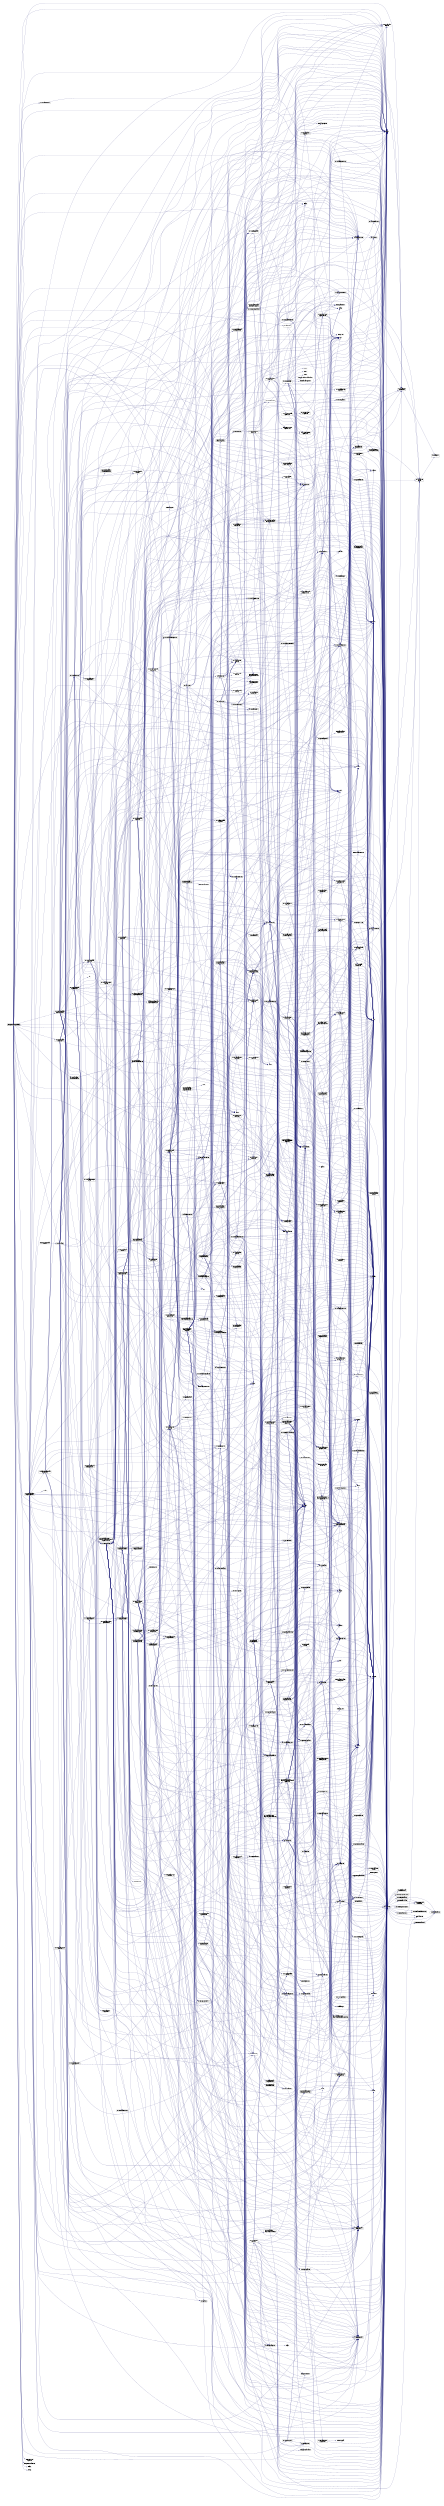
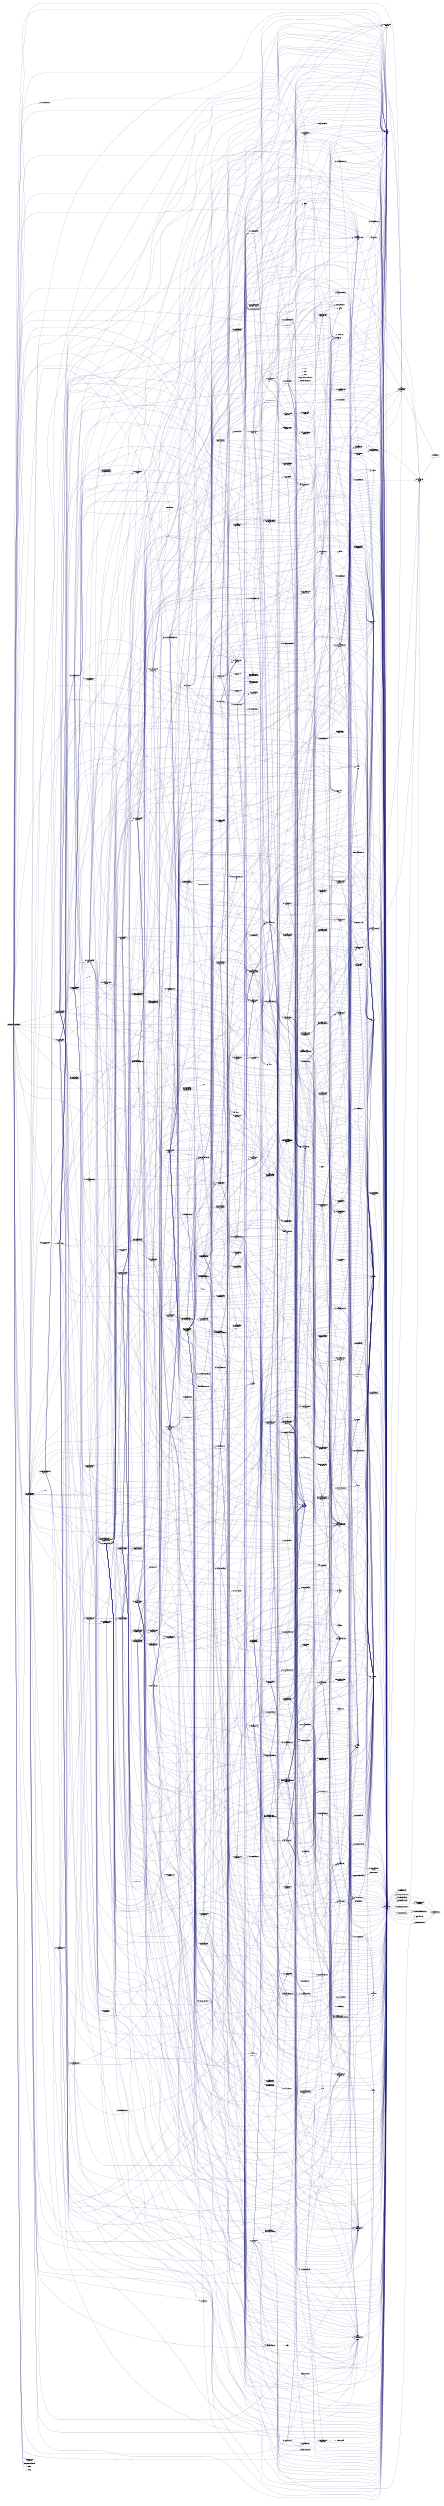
(340, 732) -> (340, 732)
(305, 1062) -> (305, 1062)
